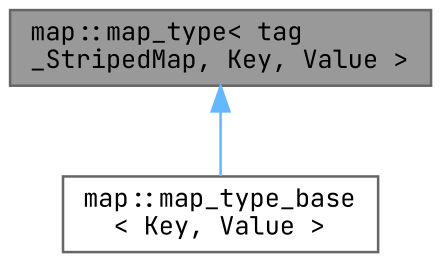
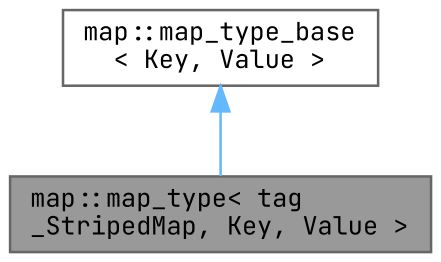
(221, 144) -> (221, 144)
